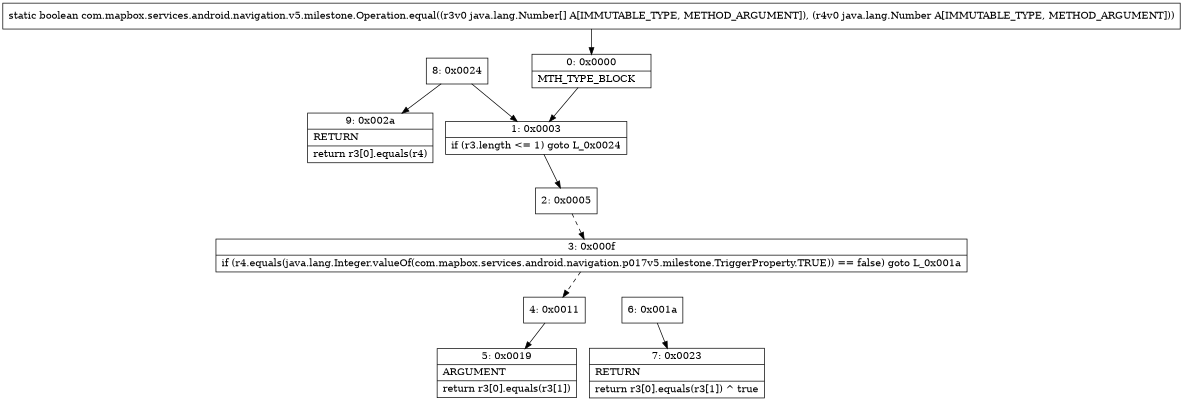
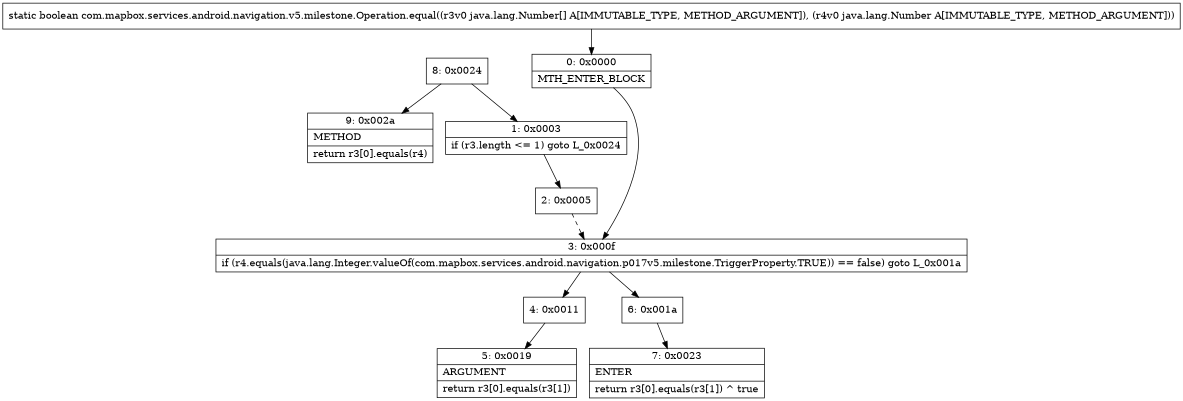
(586, 79) -> (592, 79)
(566, 102) -> (637, 160)
(336, 137) -> (337, 137)
(574, 282) -> (574, 282)
none -> (621, 282)
(618, 372) -> (614, 372)
